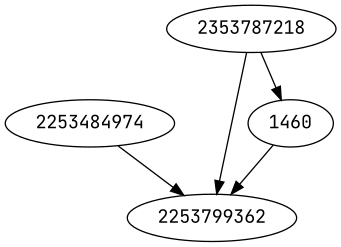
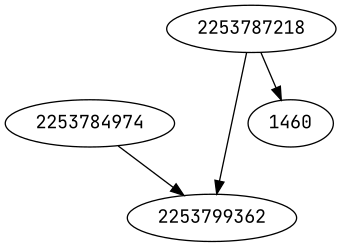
(251, 29) -> (251, 29)
(90, 123) -> (90, 123)
(256, 165) -> none
